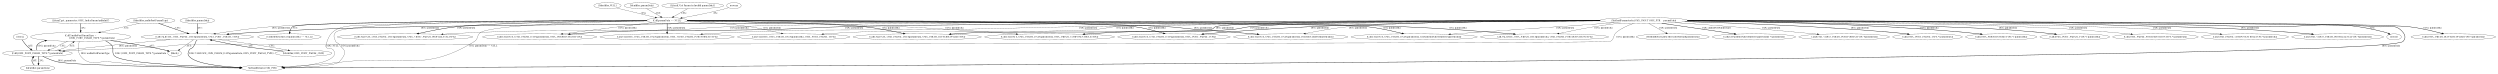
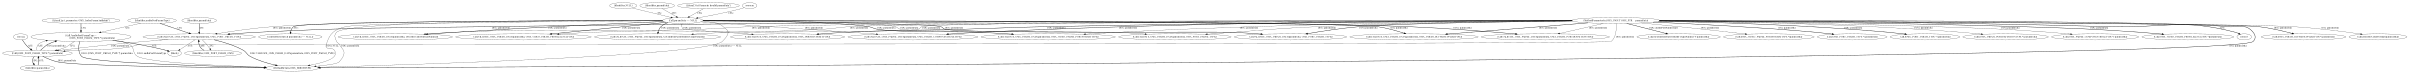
(1673, 37) -> (2378, 37)
(2001, 37) -> none
(262, 68) -> (292, 68)
